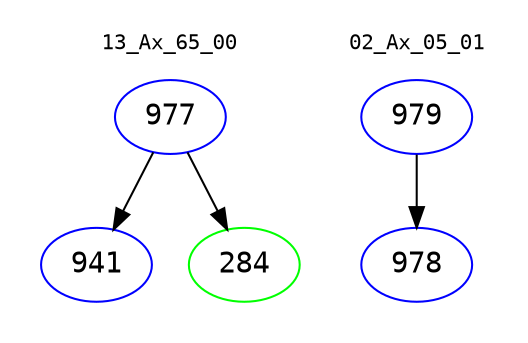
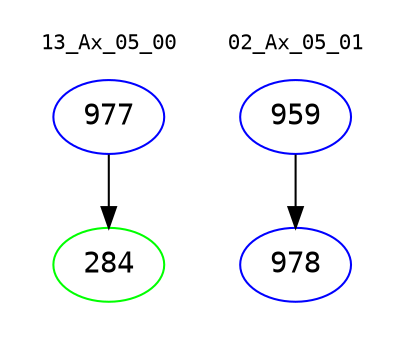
(170, 44) -> (110, 44)
(417, 117) -> (296, 117)
(96, 265) -> none
